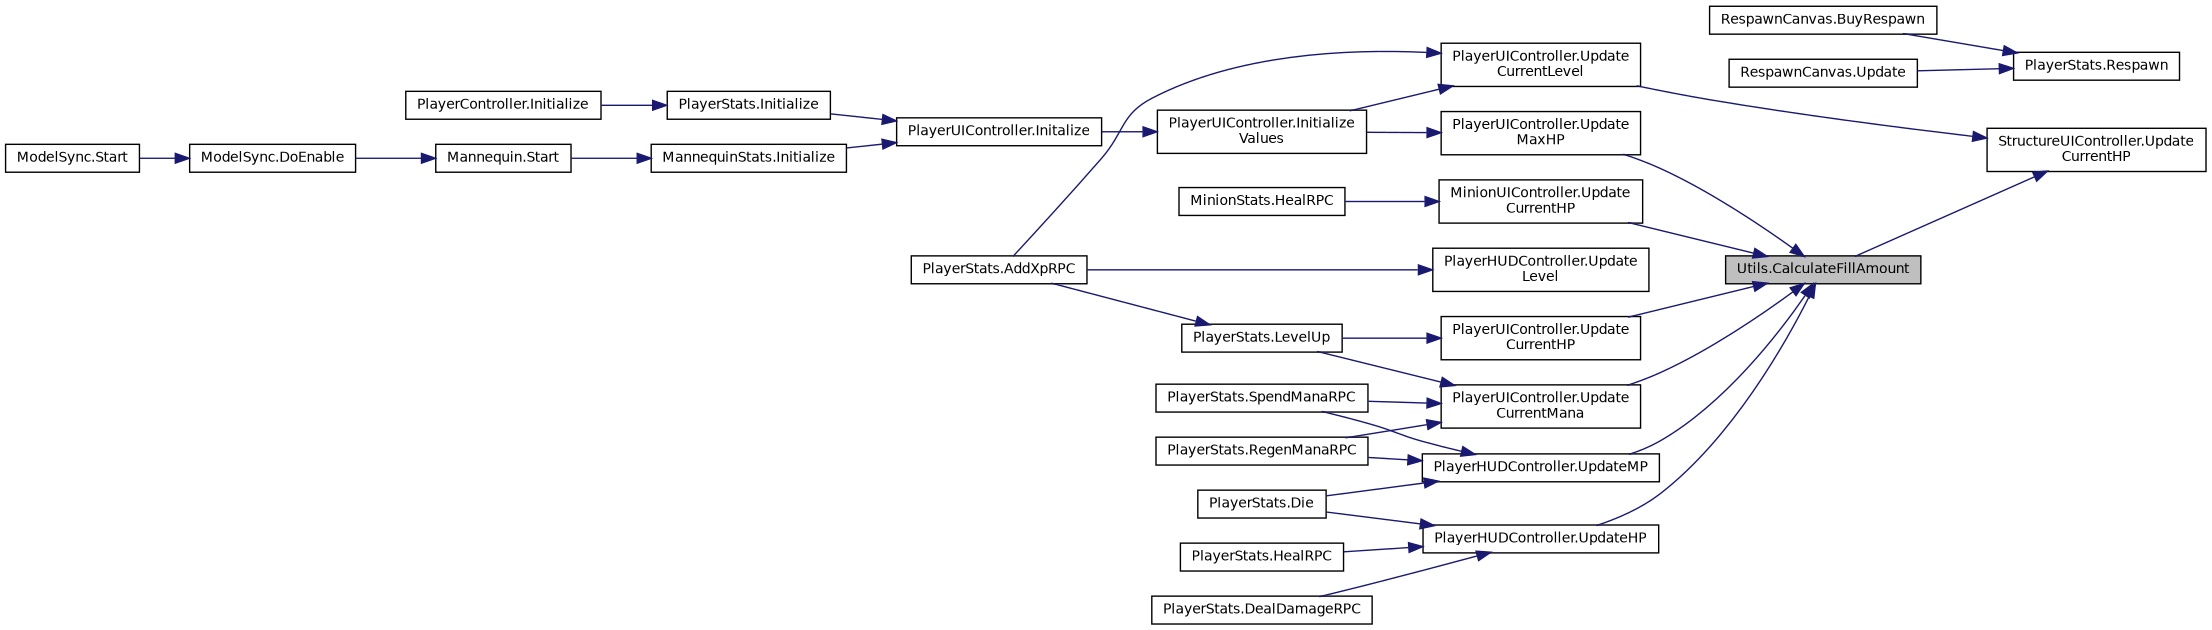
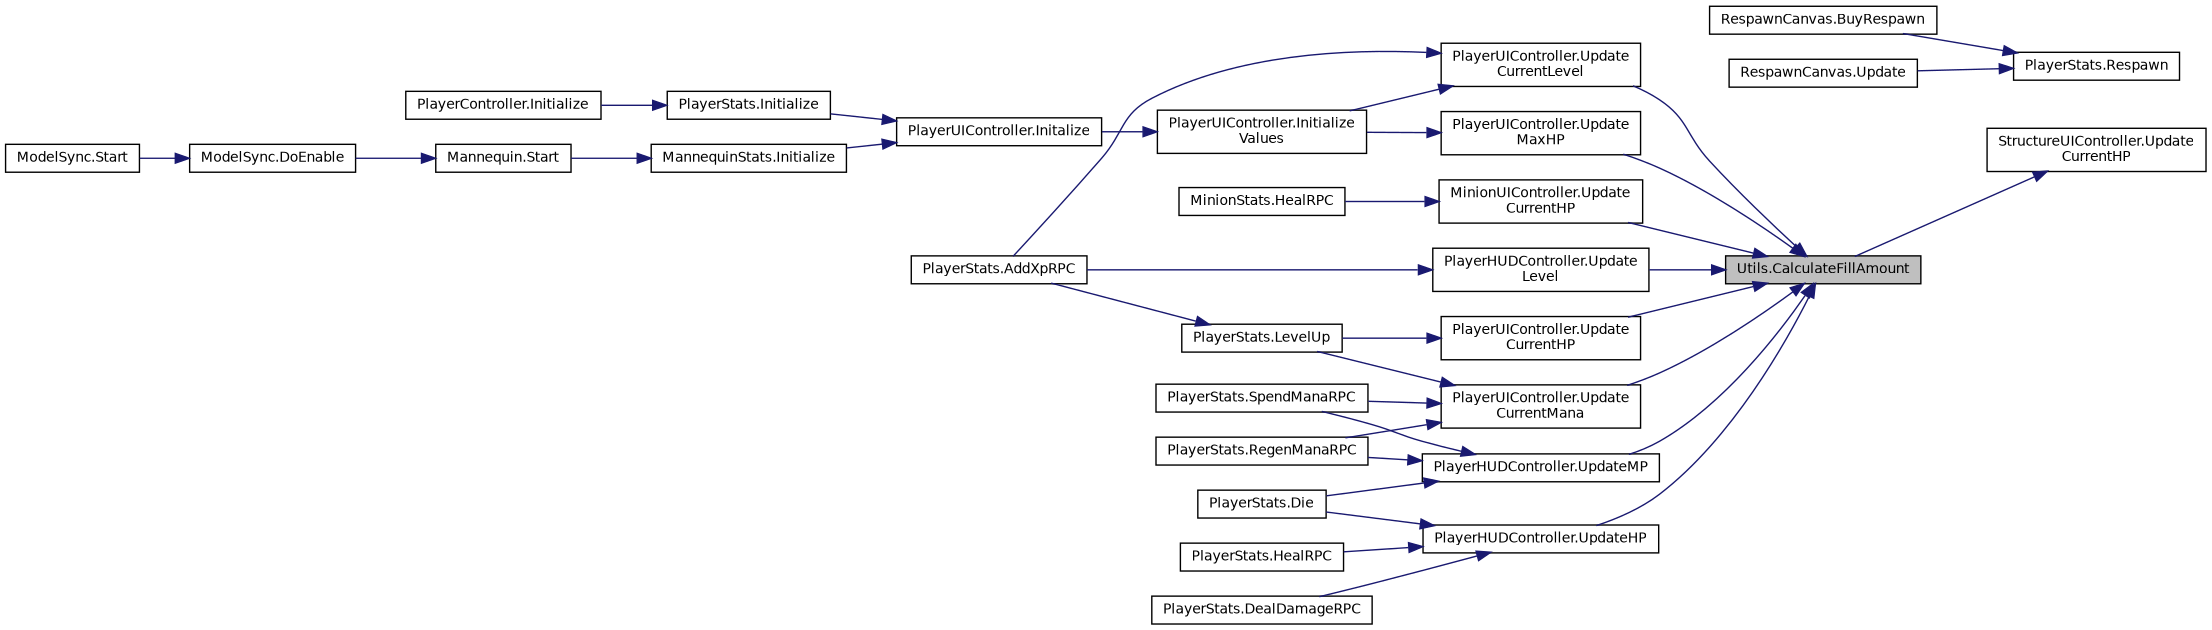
(1804, 114) -> (1714, 165)
none -> (1680, 270)
